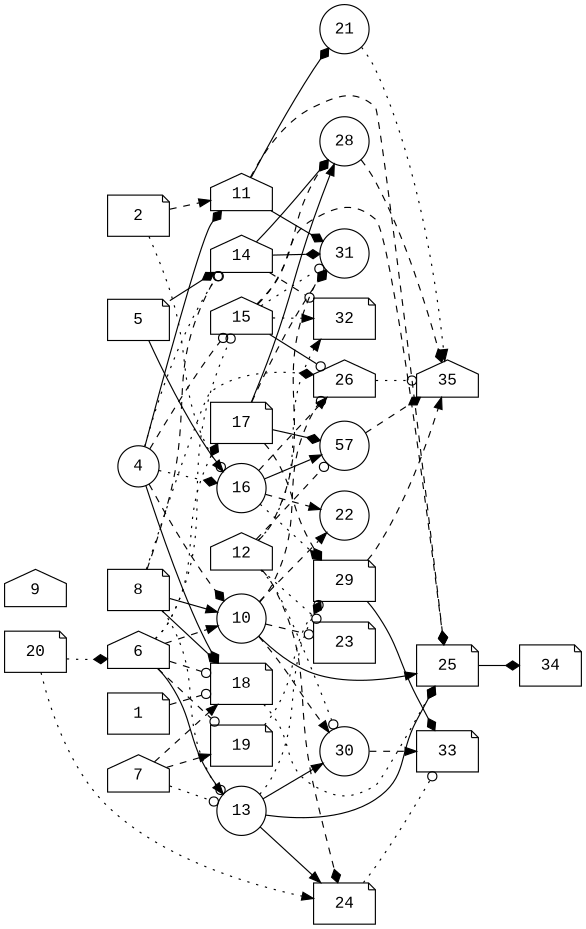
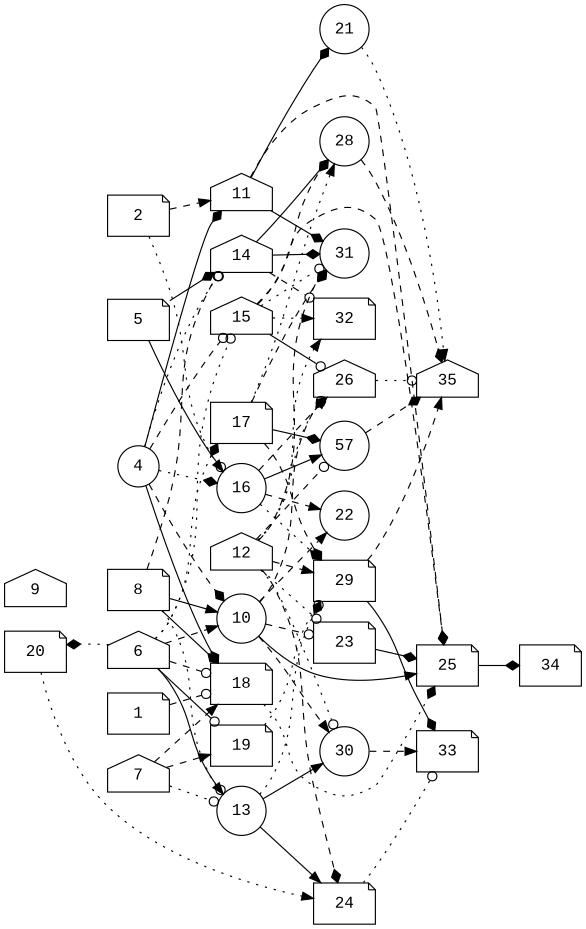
(288, 300) -> (288, 300)
(189, 443) -> (291, 476)
none -> (288, 566)
(80, 659) -> (95, 644)
(184, 693) -> (184, 693)
(377, 798) -> (389, 653)
